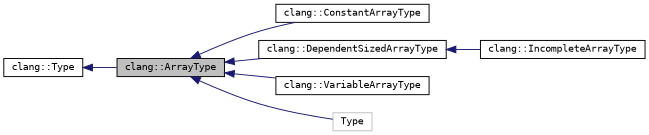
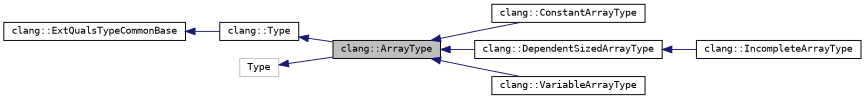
none -> (95, 31)
(265, 105) -> (311, 60)
